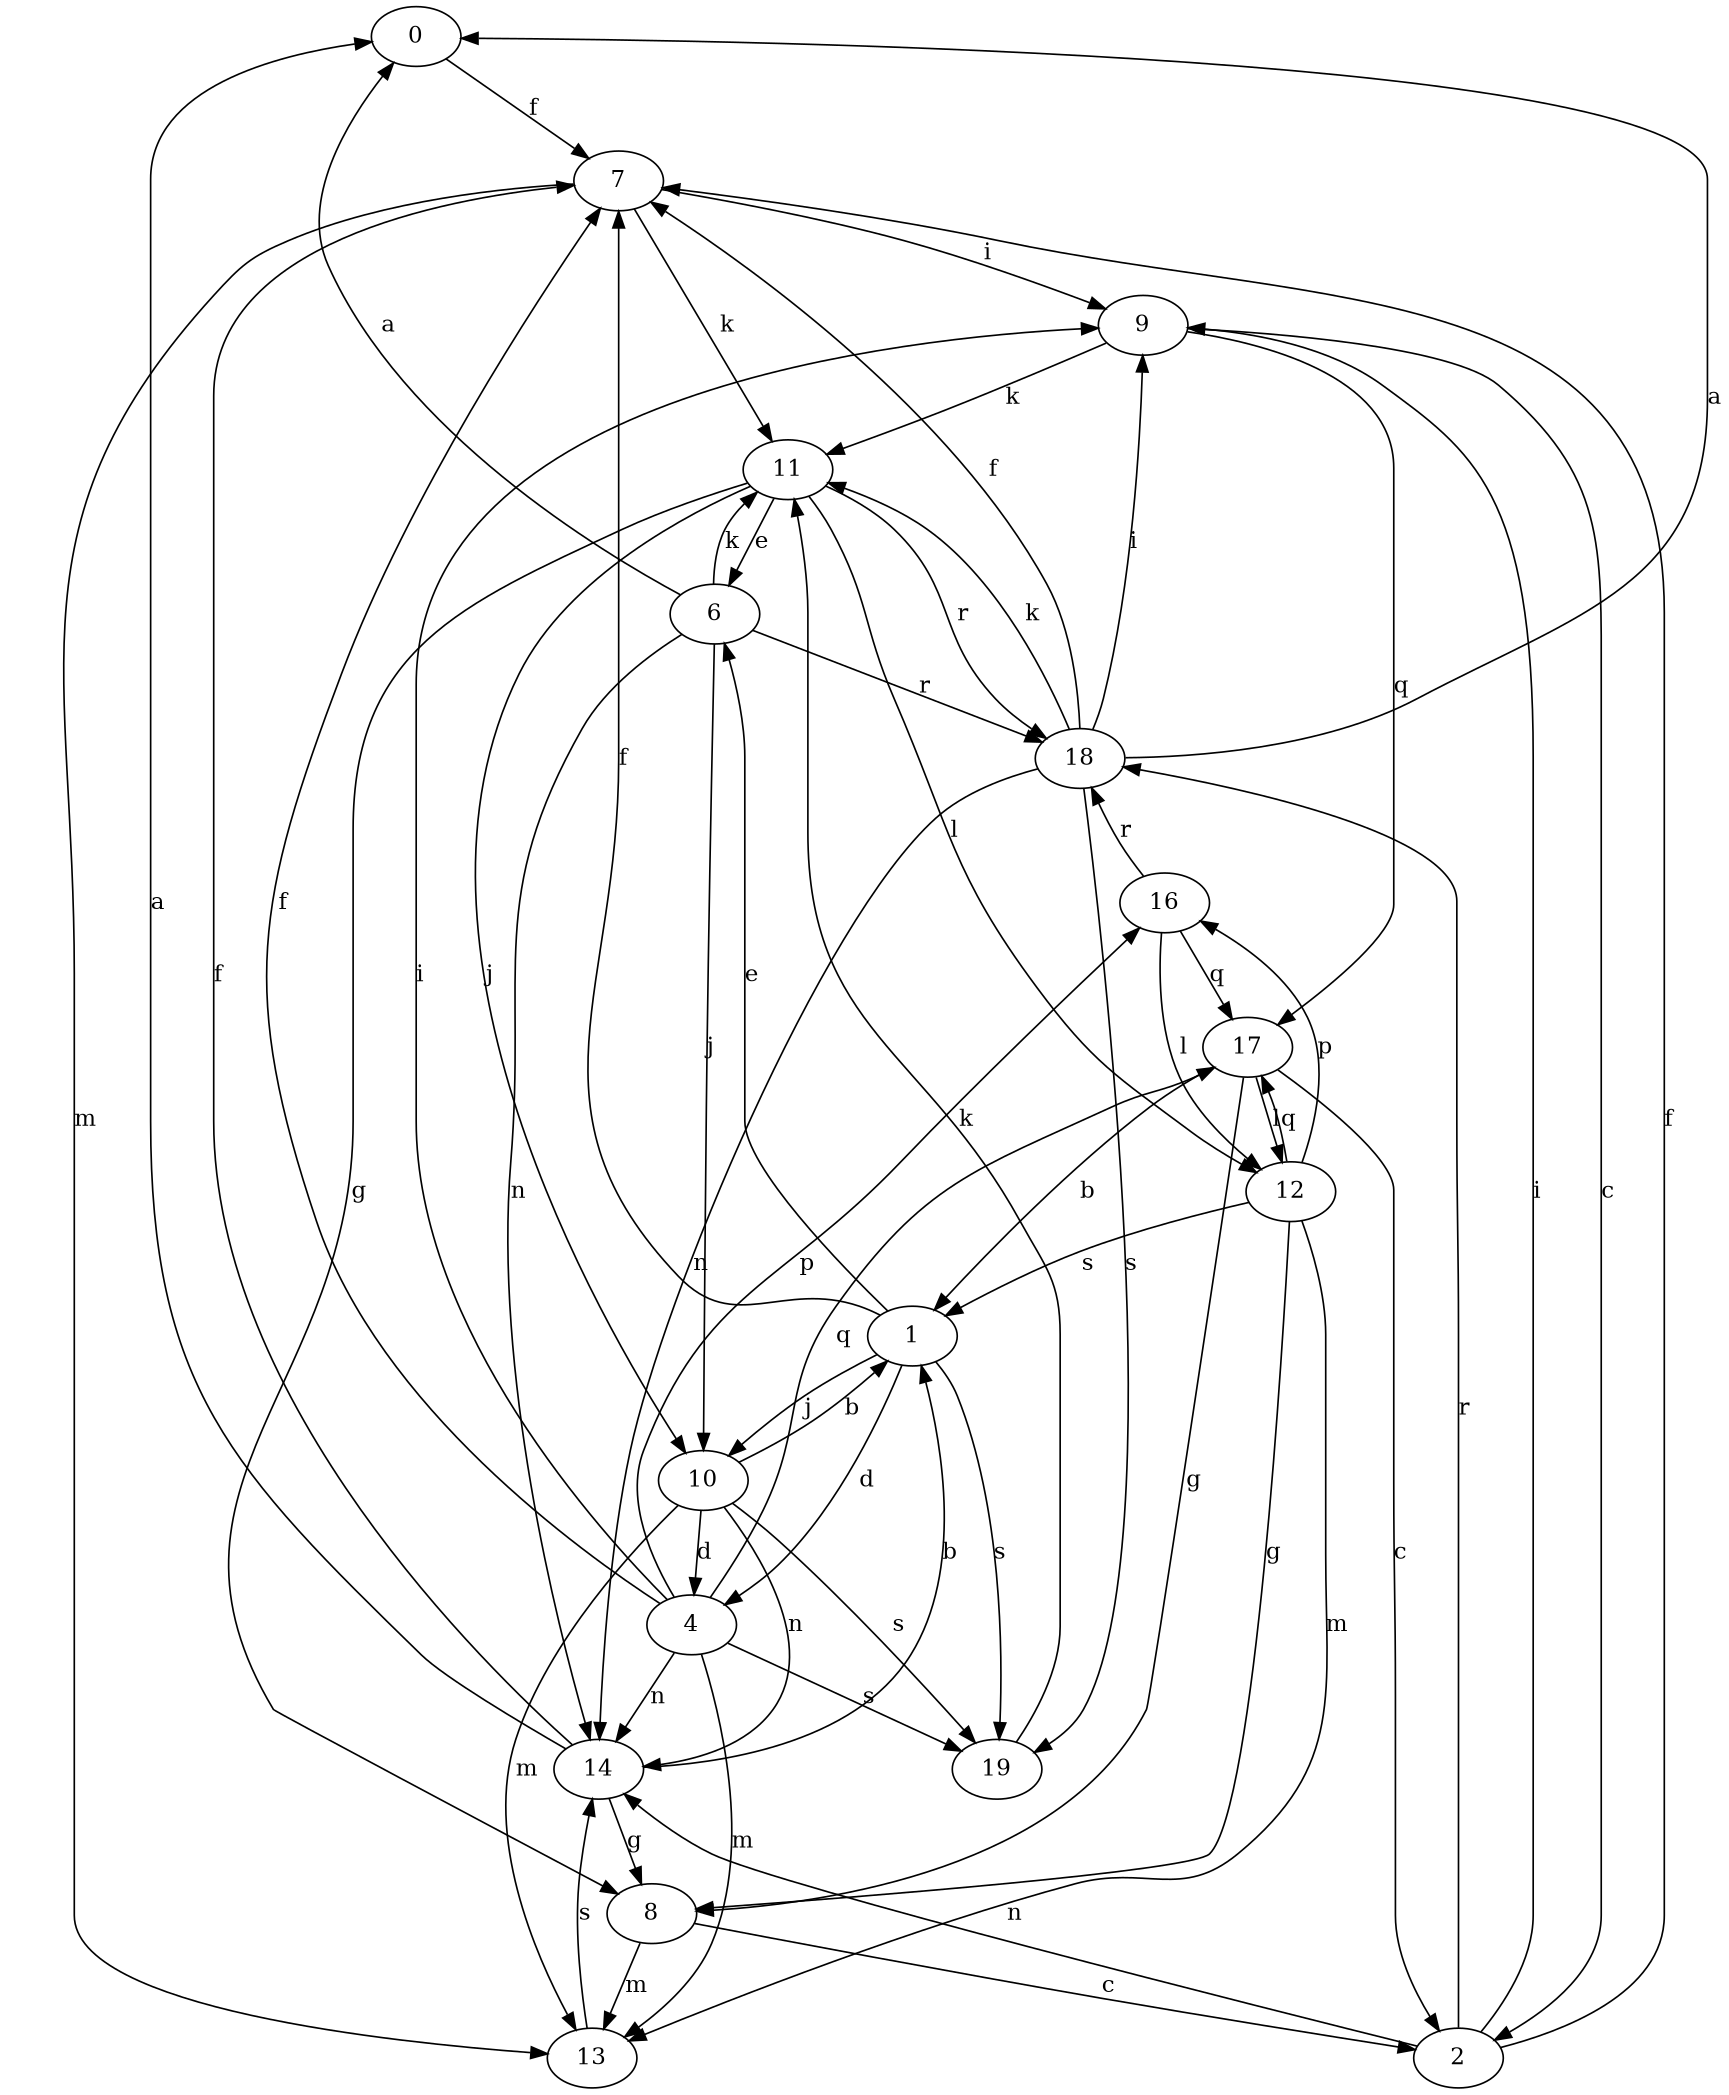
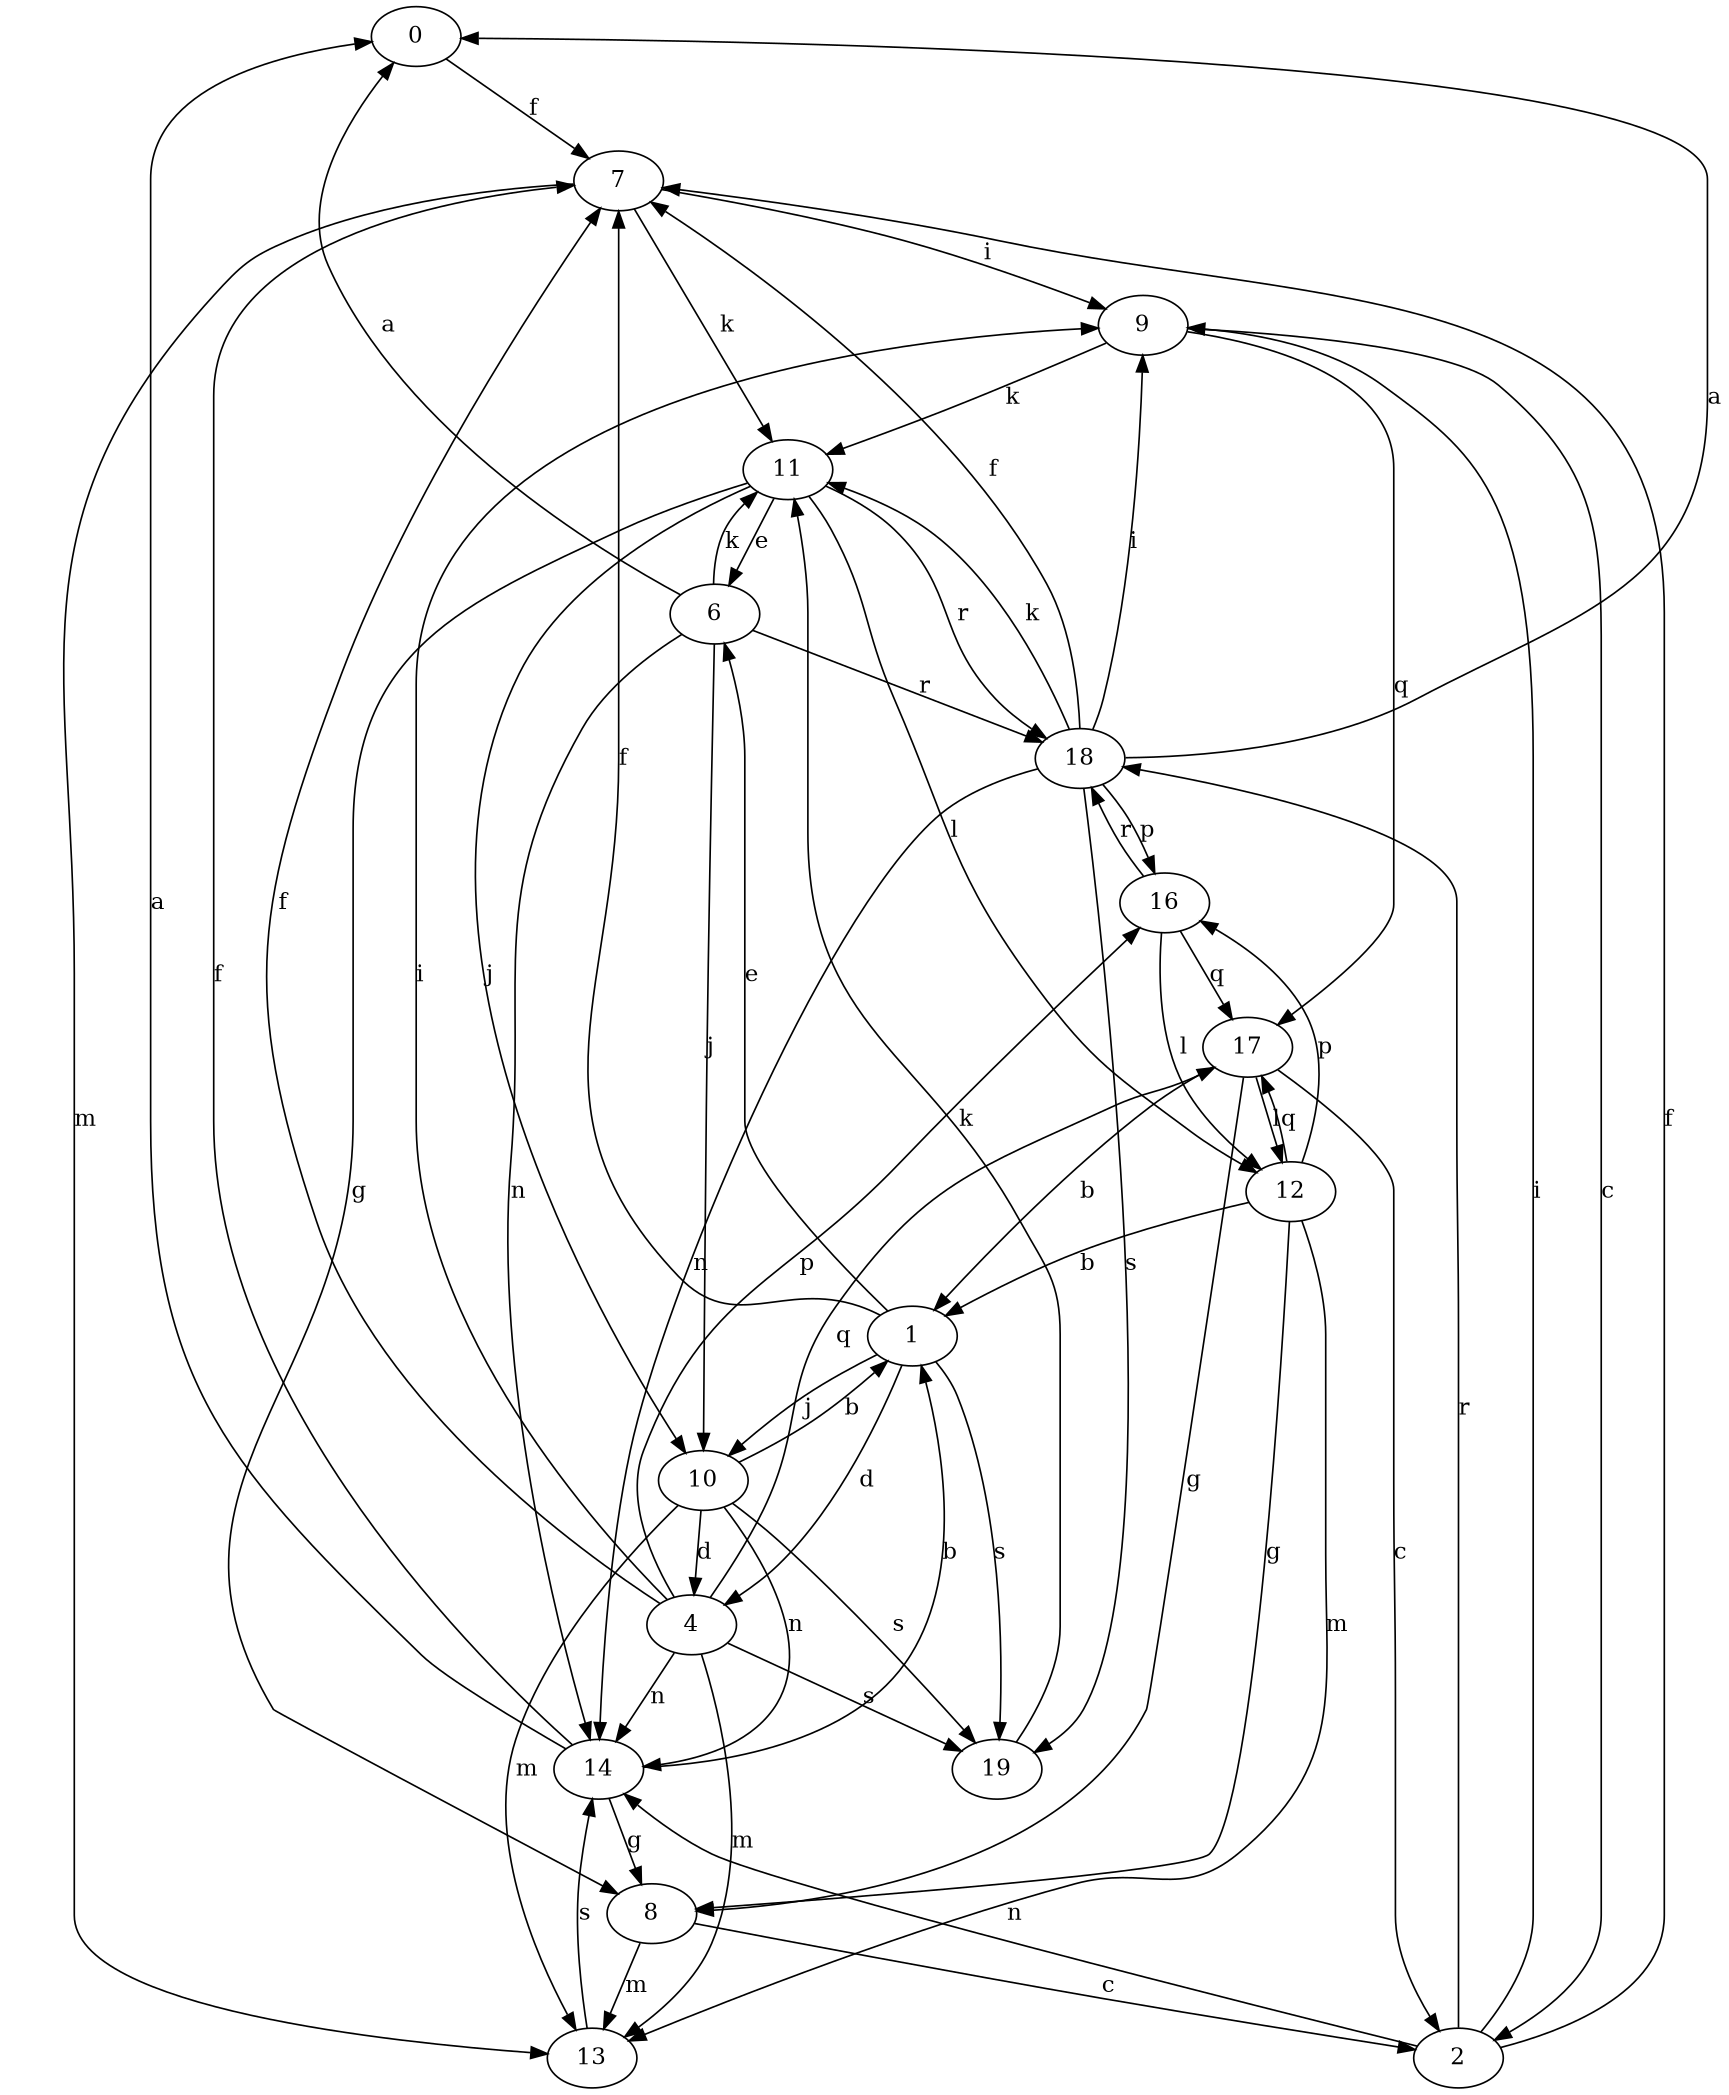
none -> (1129, 819)
(1088, 1264) -> (1088, 1264)
